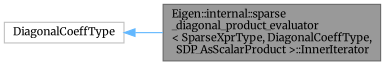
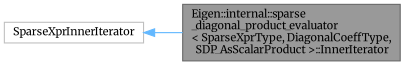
(64, 33) -> (74, 33)
